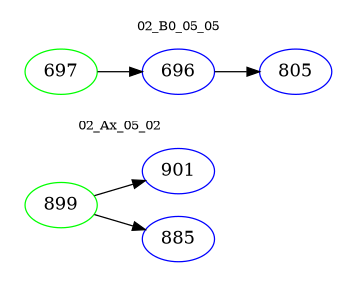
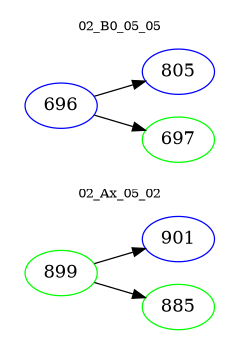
(114, 72) -> (114, 121)
(178, 239) -> (178, 307)
